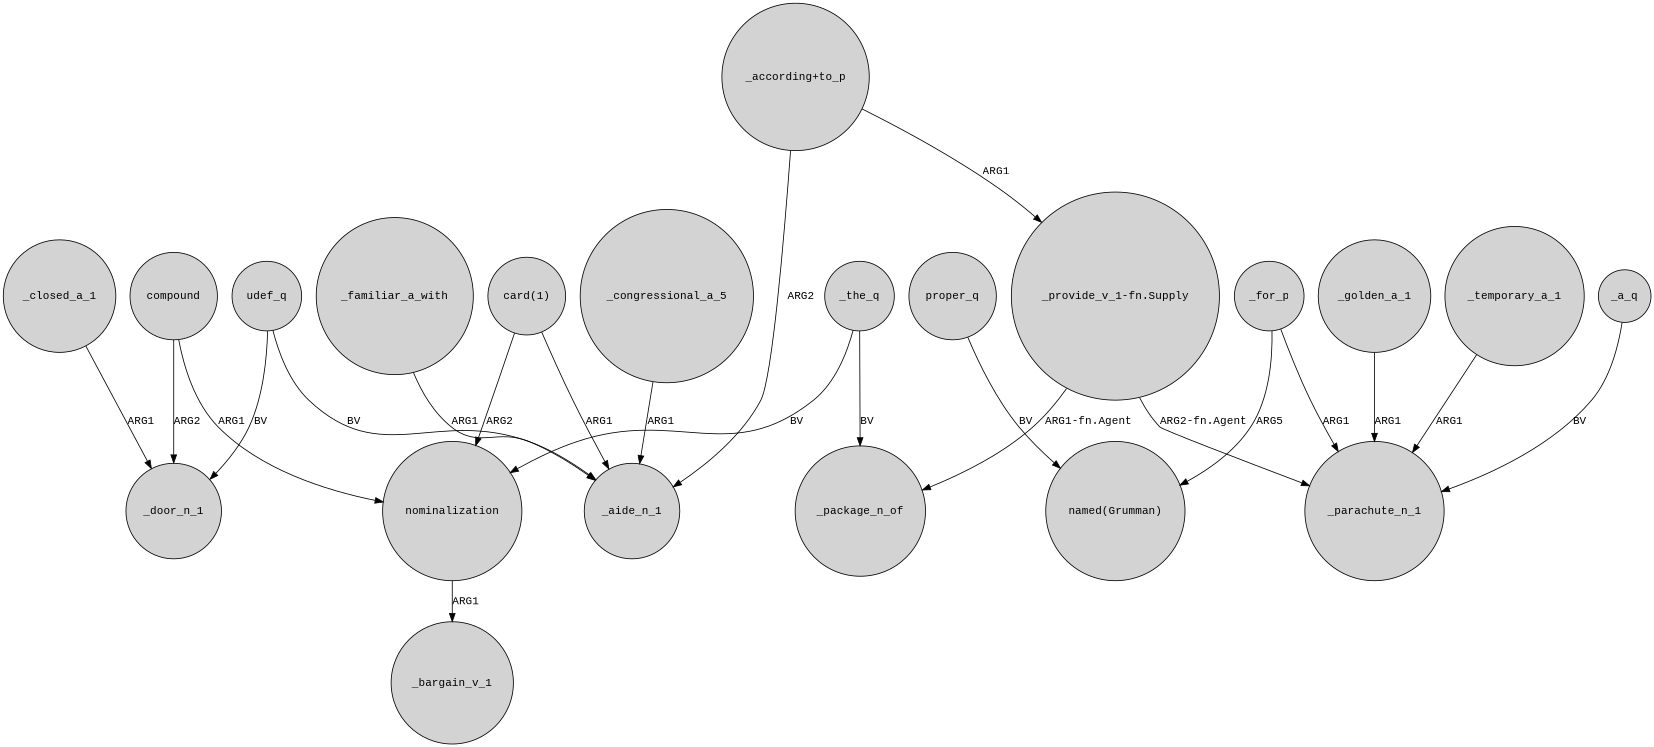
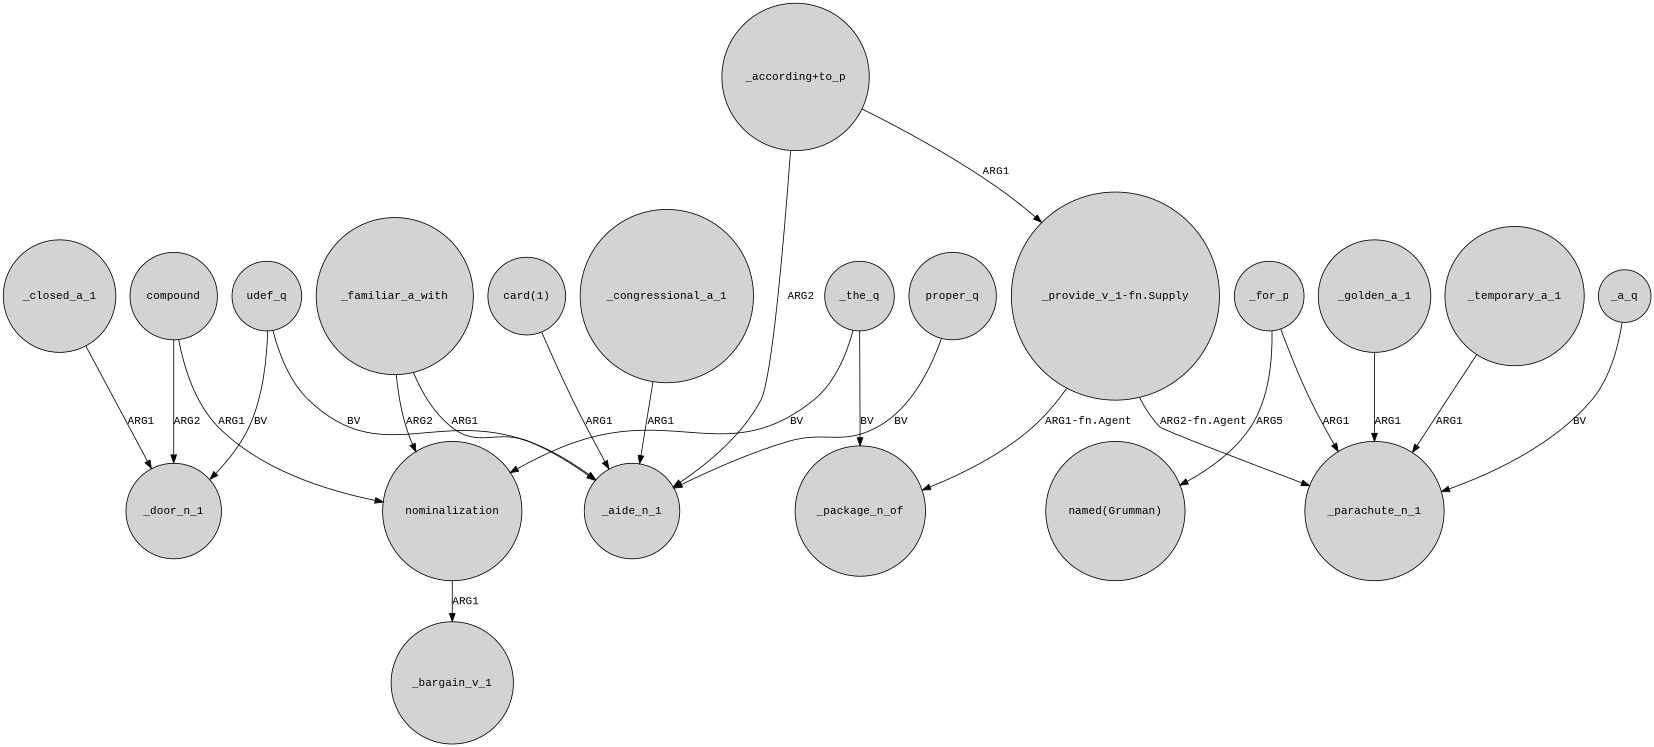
(667, 296) -> (667, 296)
(497, 385) -> (402, 410)
(1003, 405) -> (832, 437)
